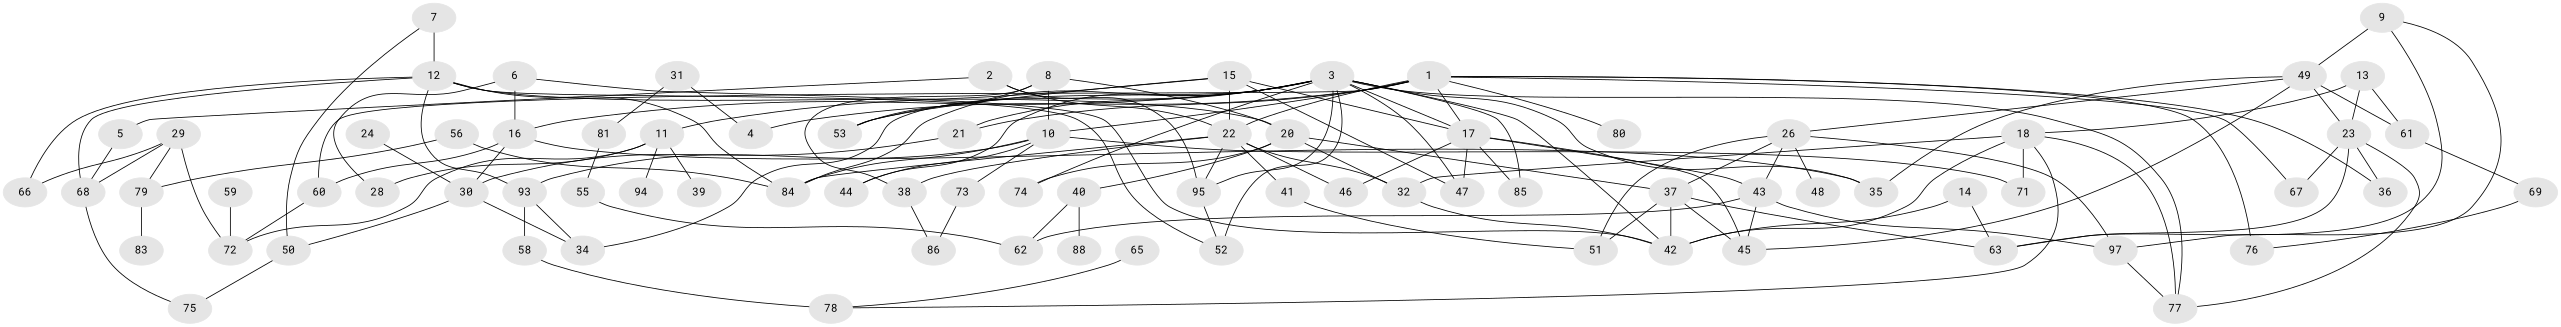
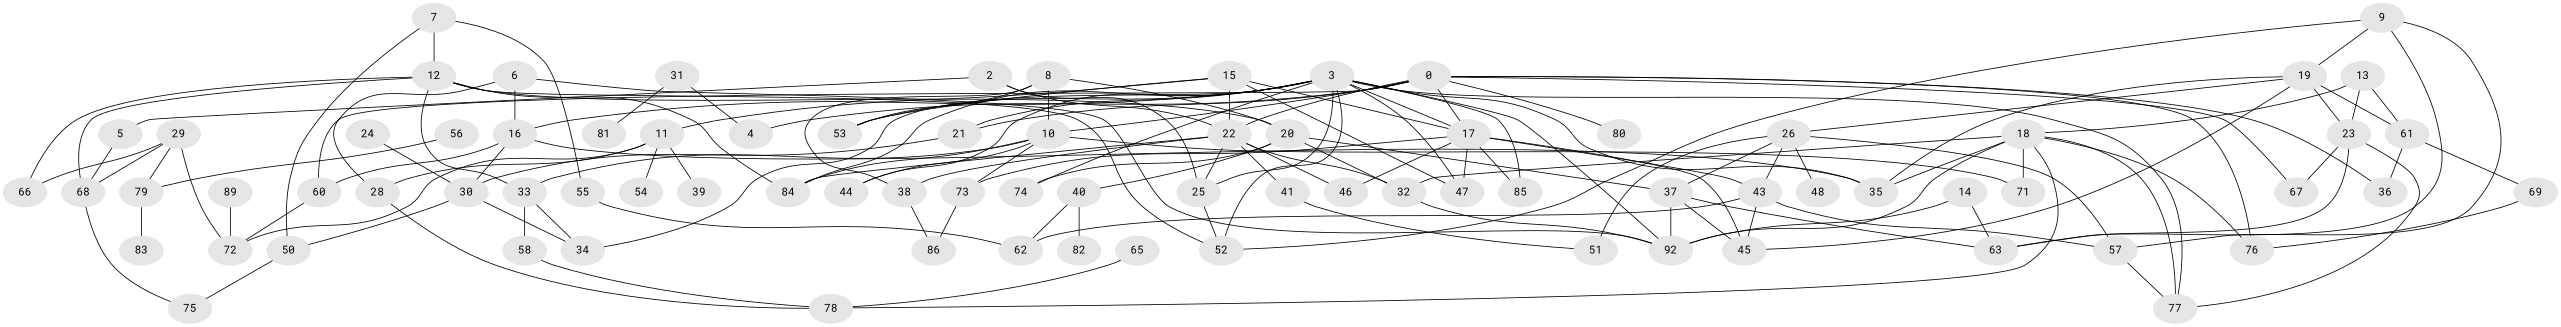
(1429, 76) -> (1429, 76)
(2305, 76) -> (2305, 76)
none -> (1795, 111)
none -> (1212, 153)
none -> (1949, 162)
none -> (2137, 162)
(593, 163) -> (550, 71)
(2367, 163) -> (2395, 167)
(627, 168) -> none
(230, 192) -> (230, 192)
(525, 192) -> (525, 192)
(641, 192) -> (641, 192)
(1199, 192) -> (1199, 192)
(1632, 222) -> none
(1079, 251) -> (1079, 251)
(1671, 251) -> (1671, 251)
(2115, 251) -> (2115, 251)
none -> (591, 290)
